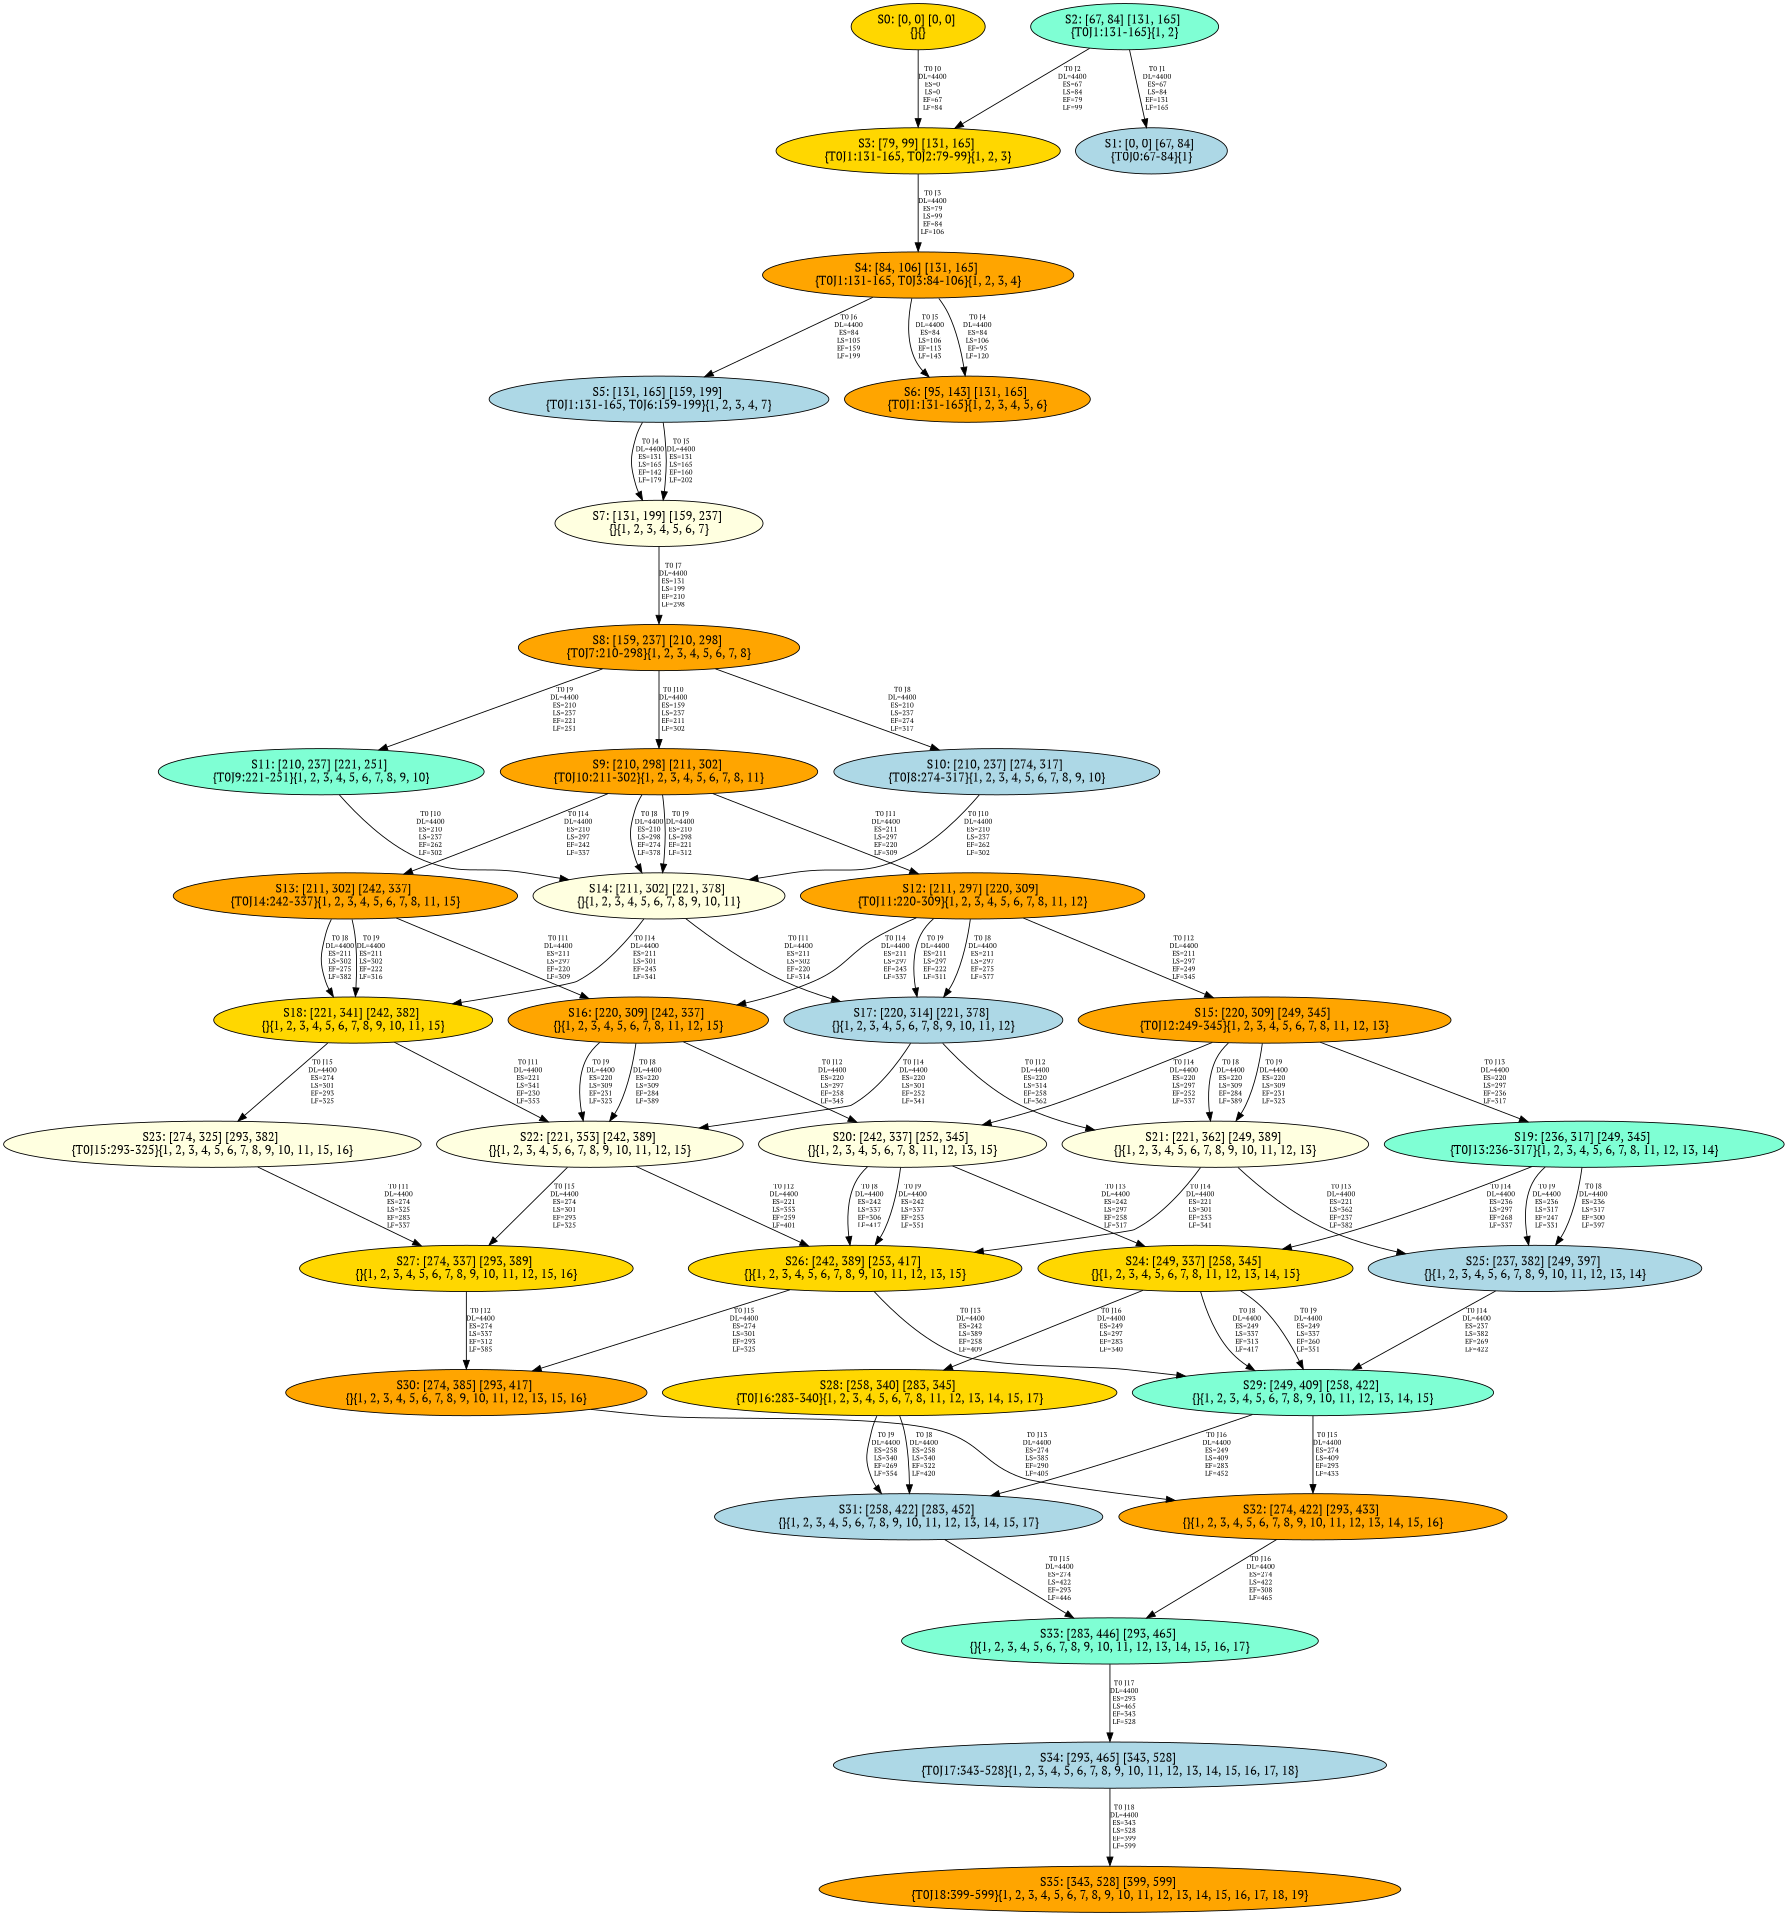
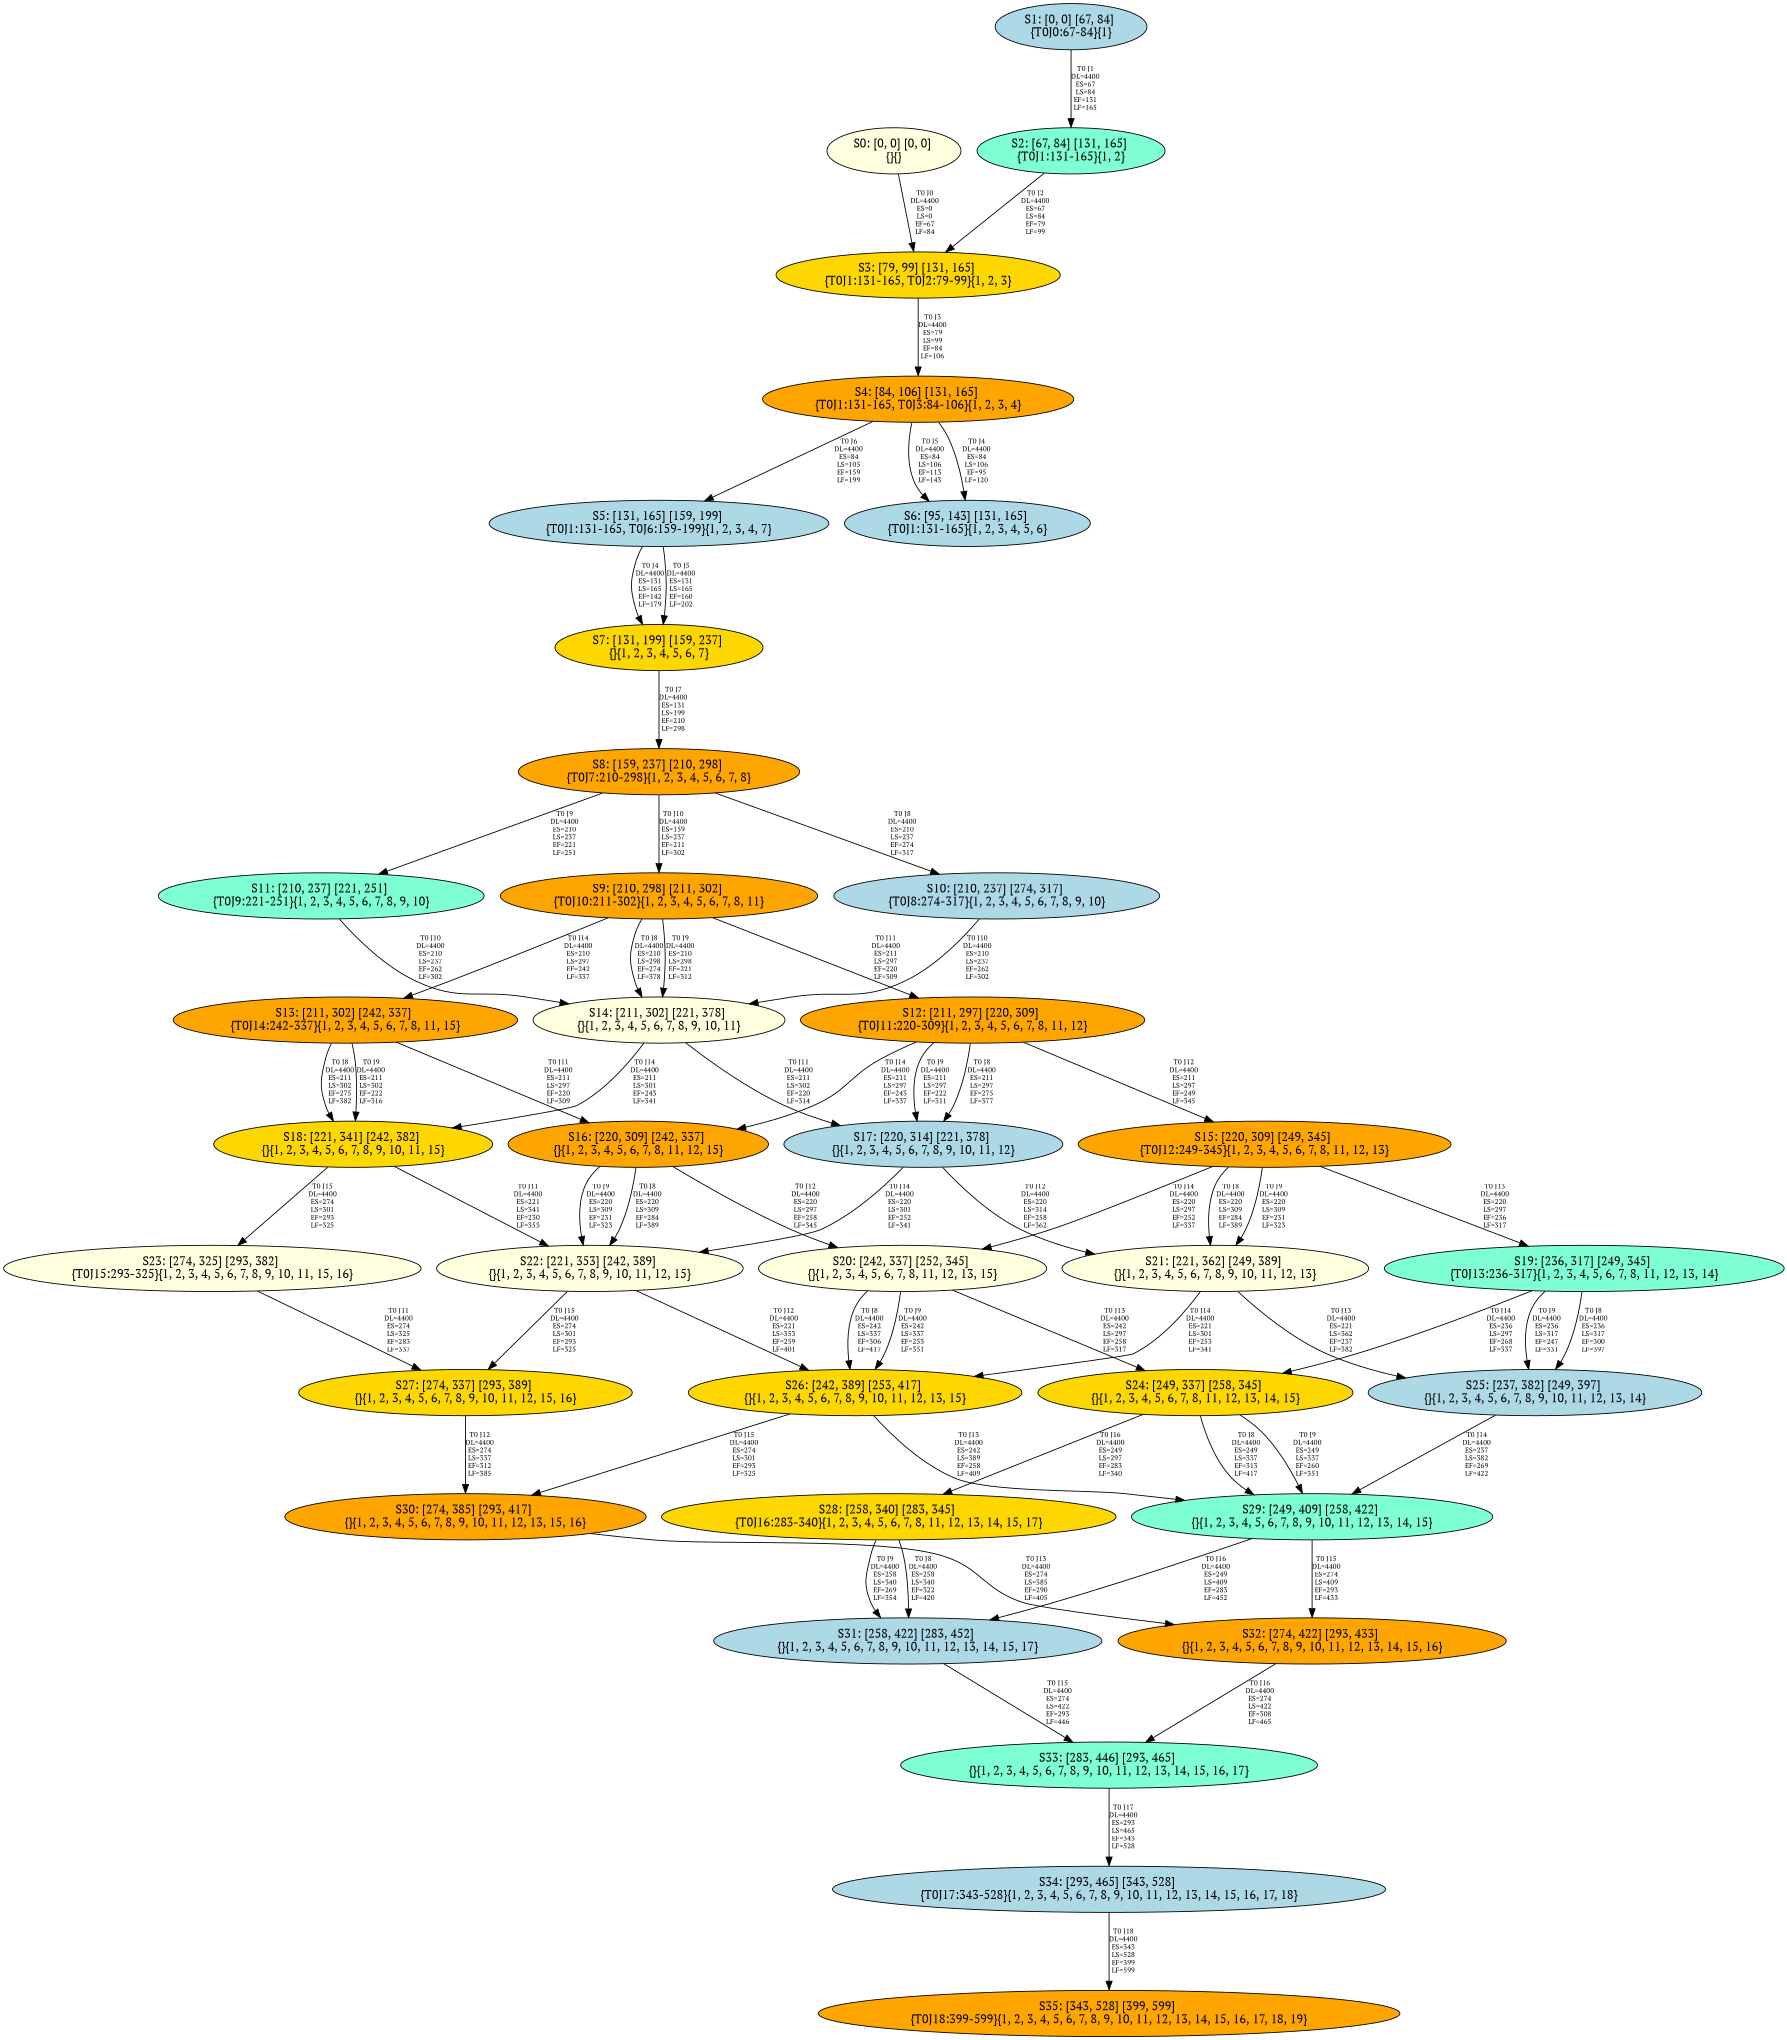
(918, 27) -> (894, 151)
(1137, 85) -> (1071, 84)
(967, 399) -> (967, 523)
(659, 523) -> (659, 648)
